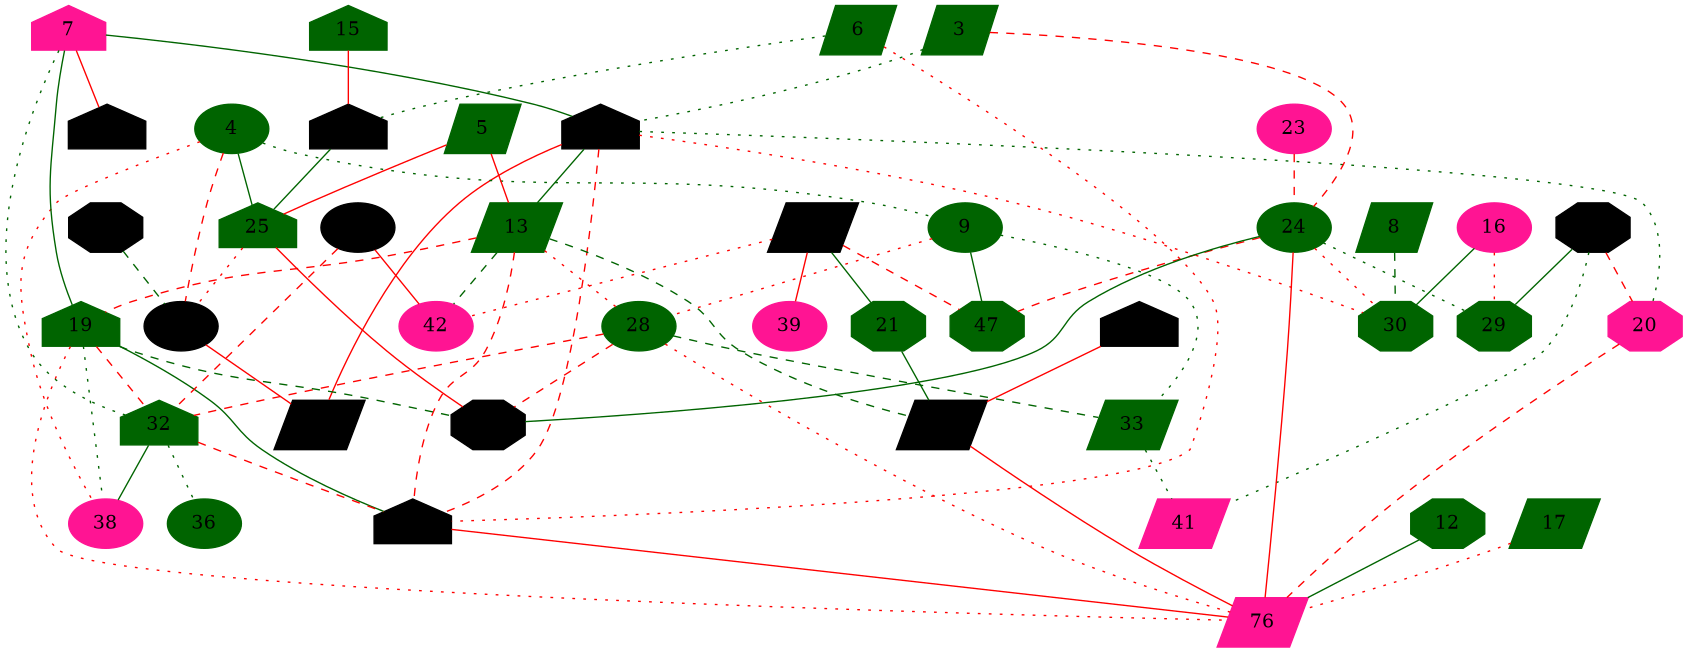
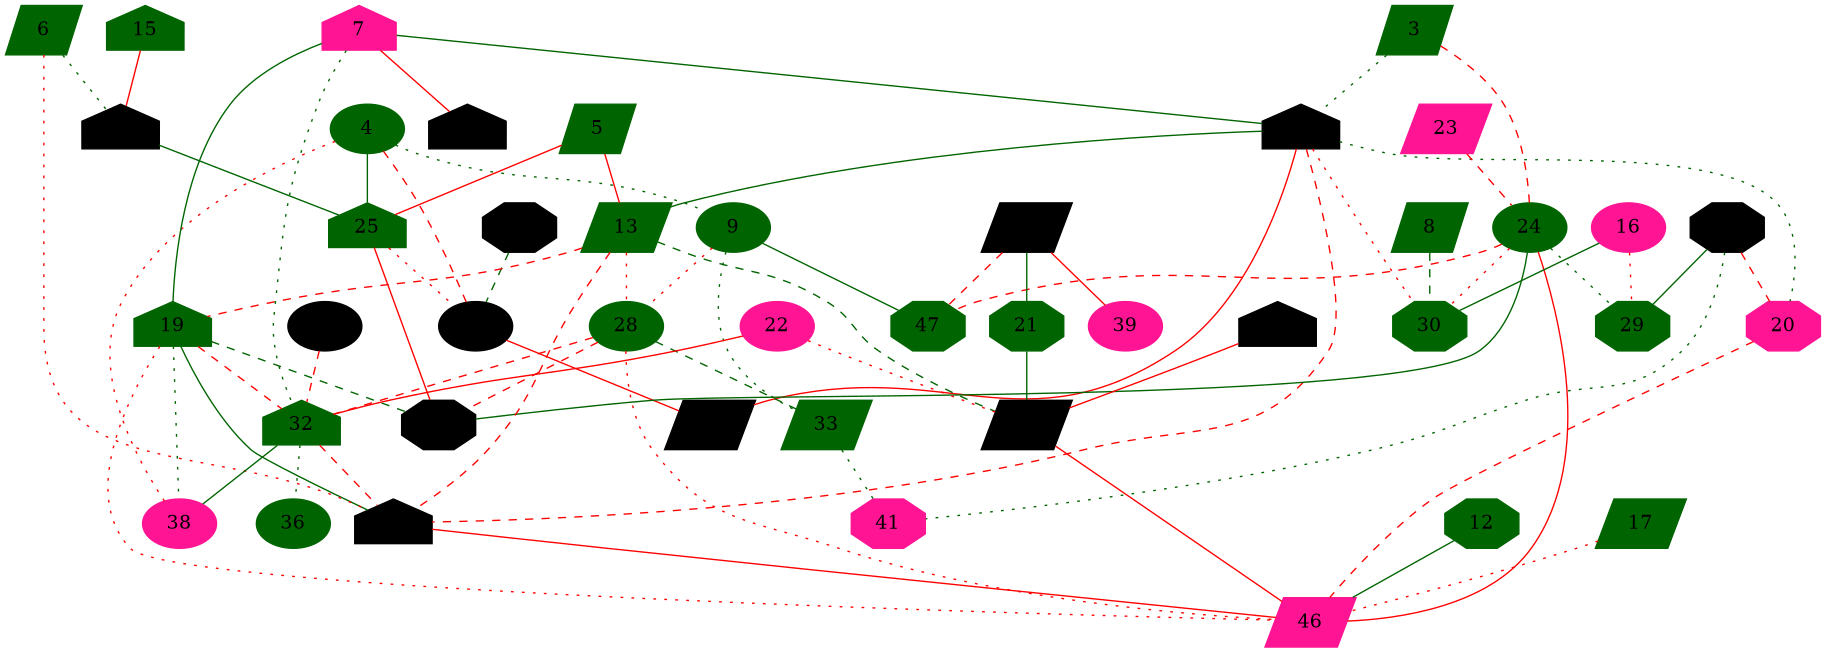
(1294, 129) -> (1446, 129)
(436, 326) -> none
none -> (777, 326)
(1185, 524) -> (888, 524)
(1263, 622) -> (1311, 622)
